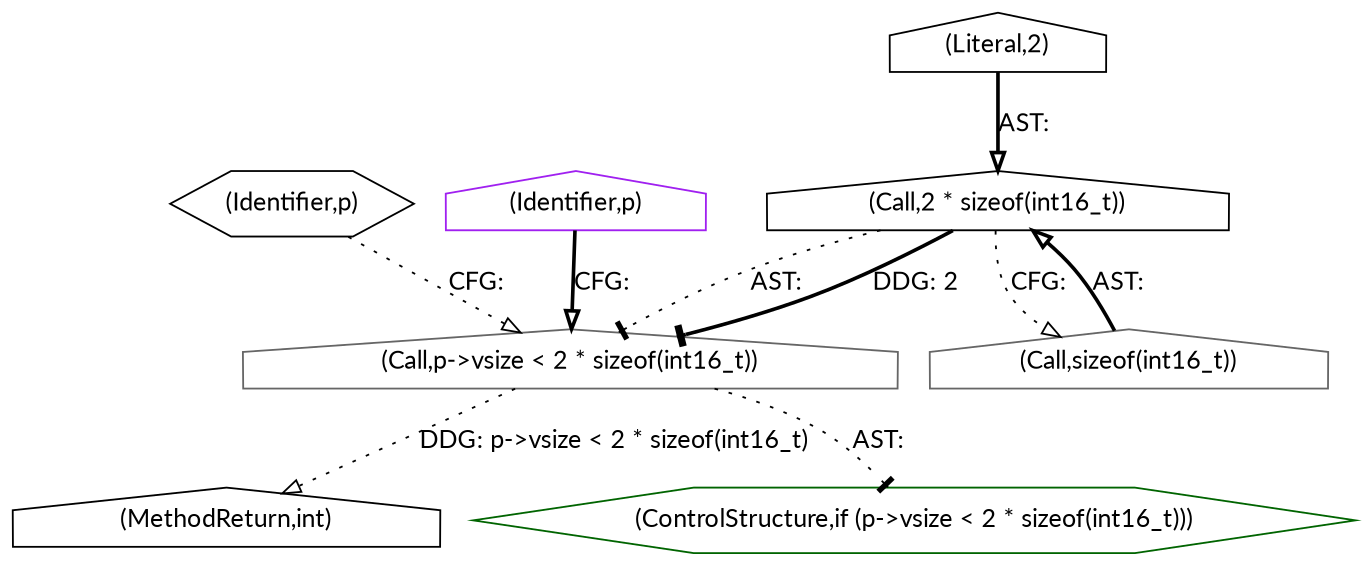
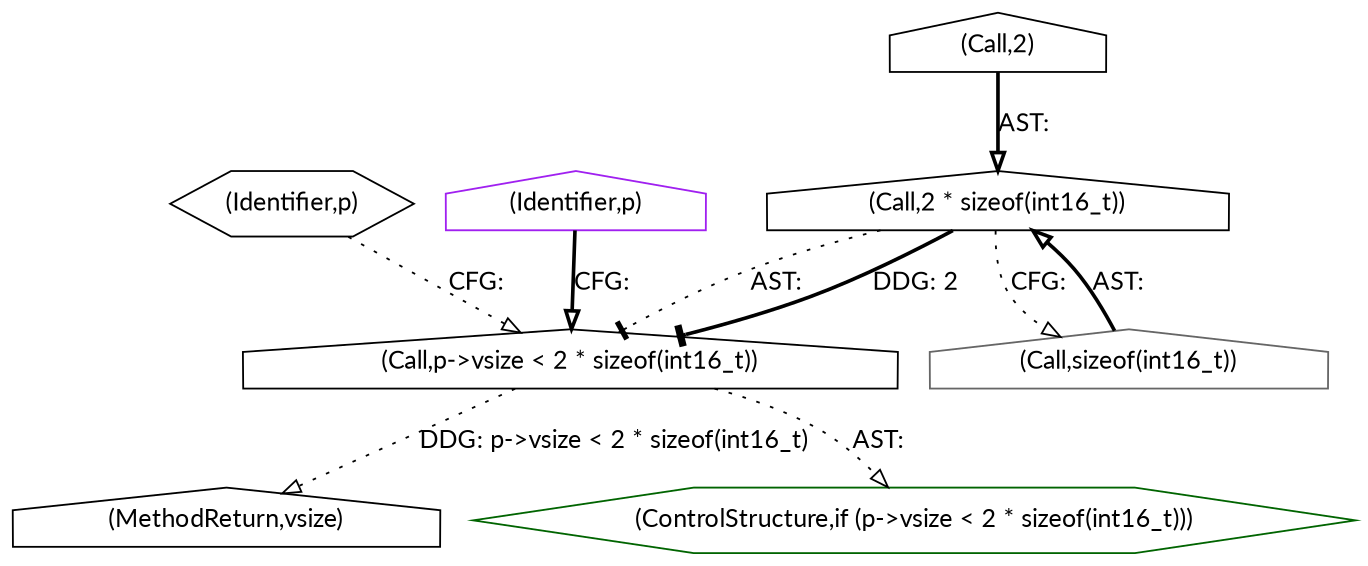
(998, 45) -> (998, 45)
(570, 362) -> (570, 362)
(801, 420) -> (801, 420)
(227, 520) -> (227, 520)
